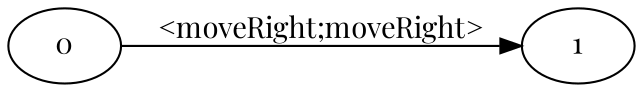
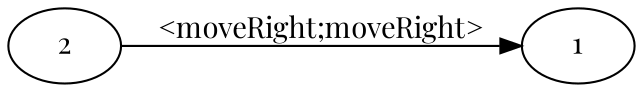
(65, 46) -> (65, 46)
